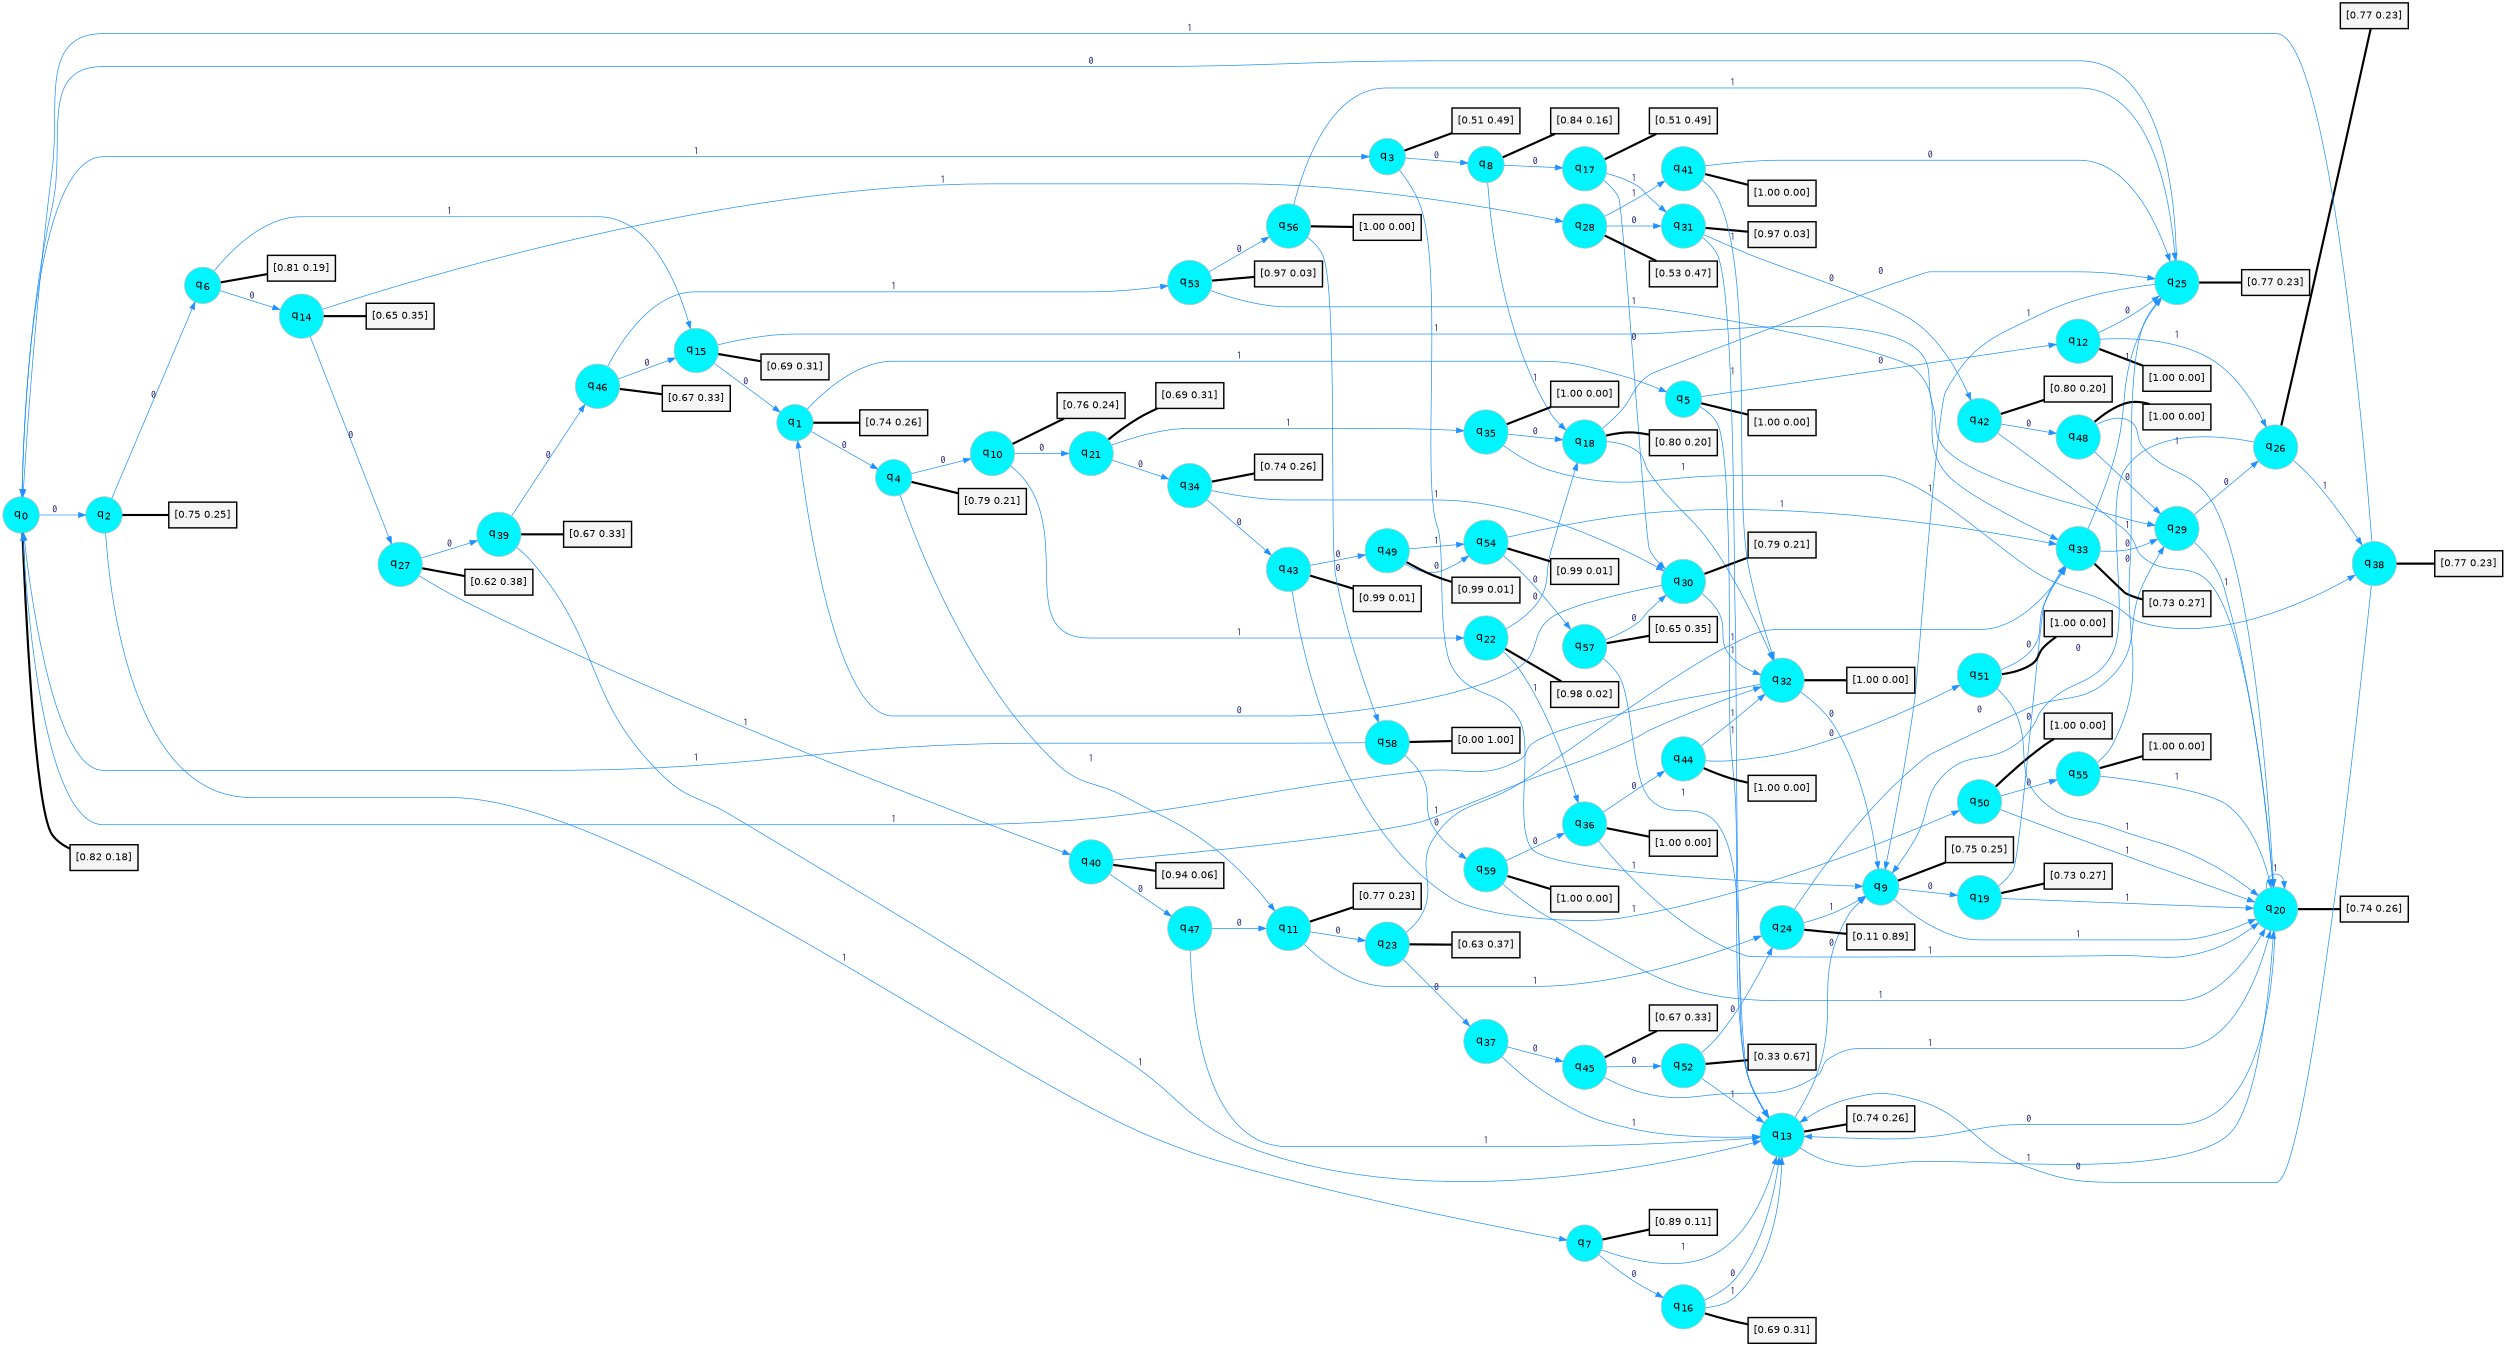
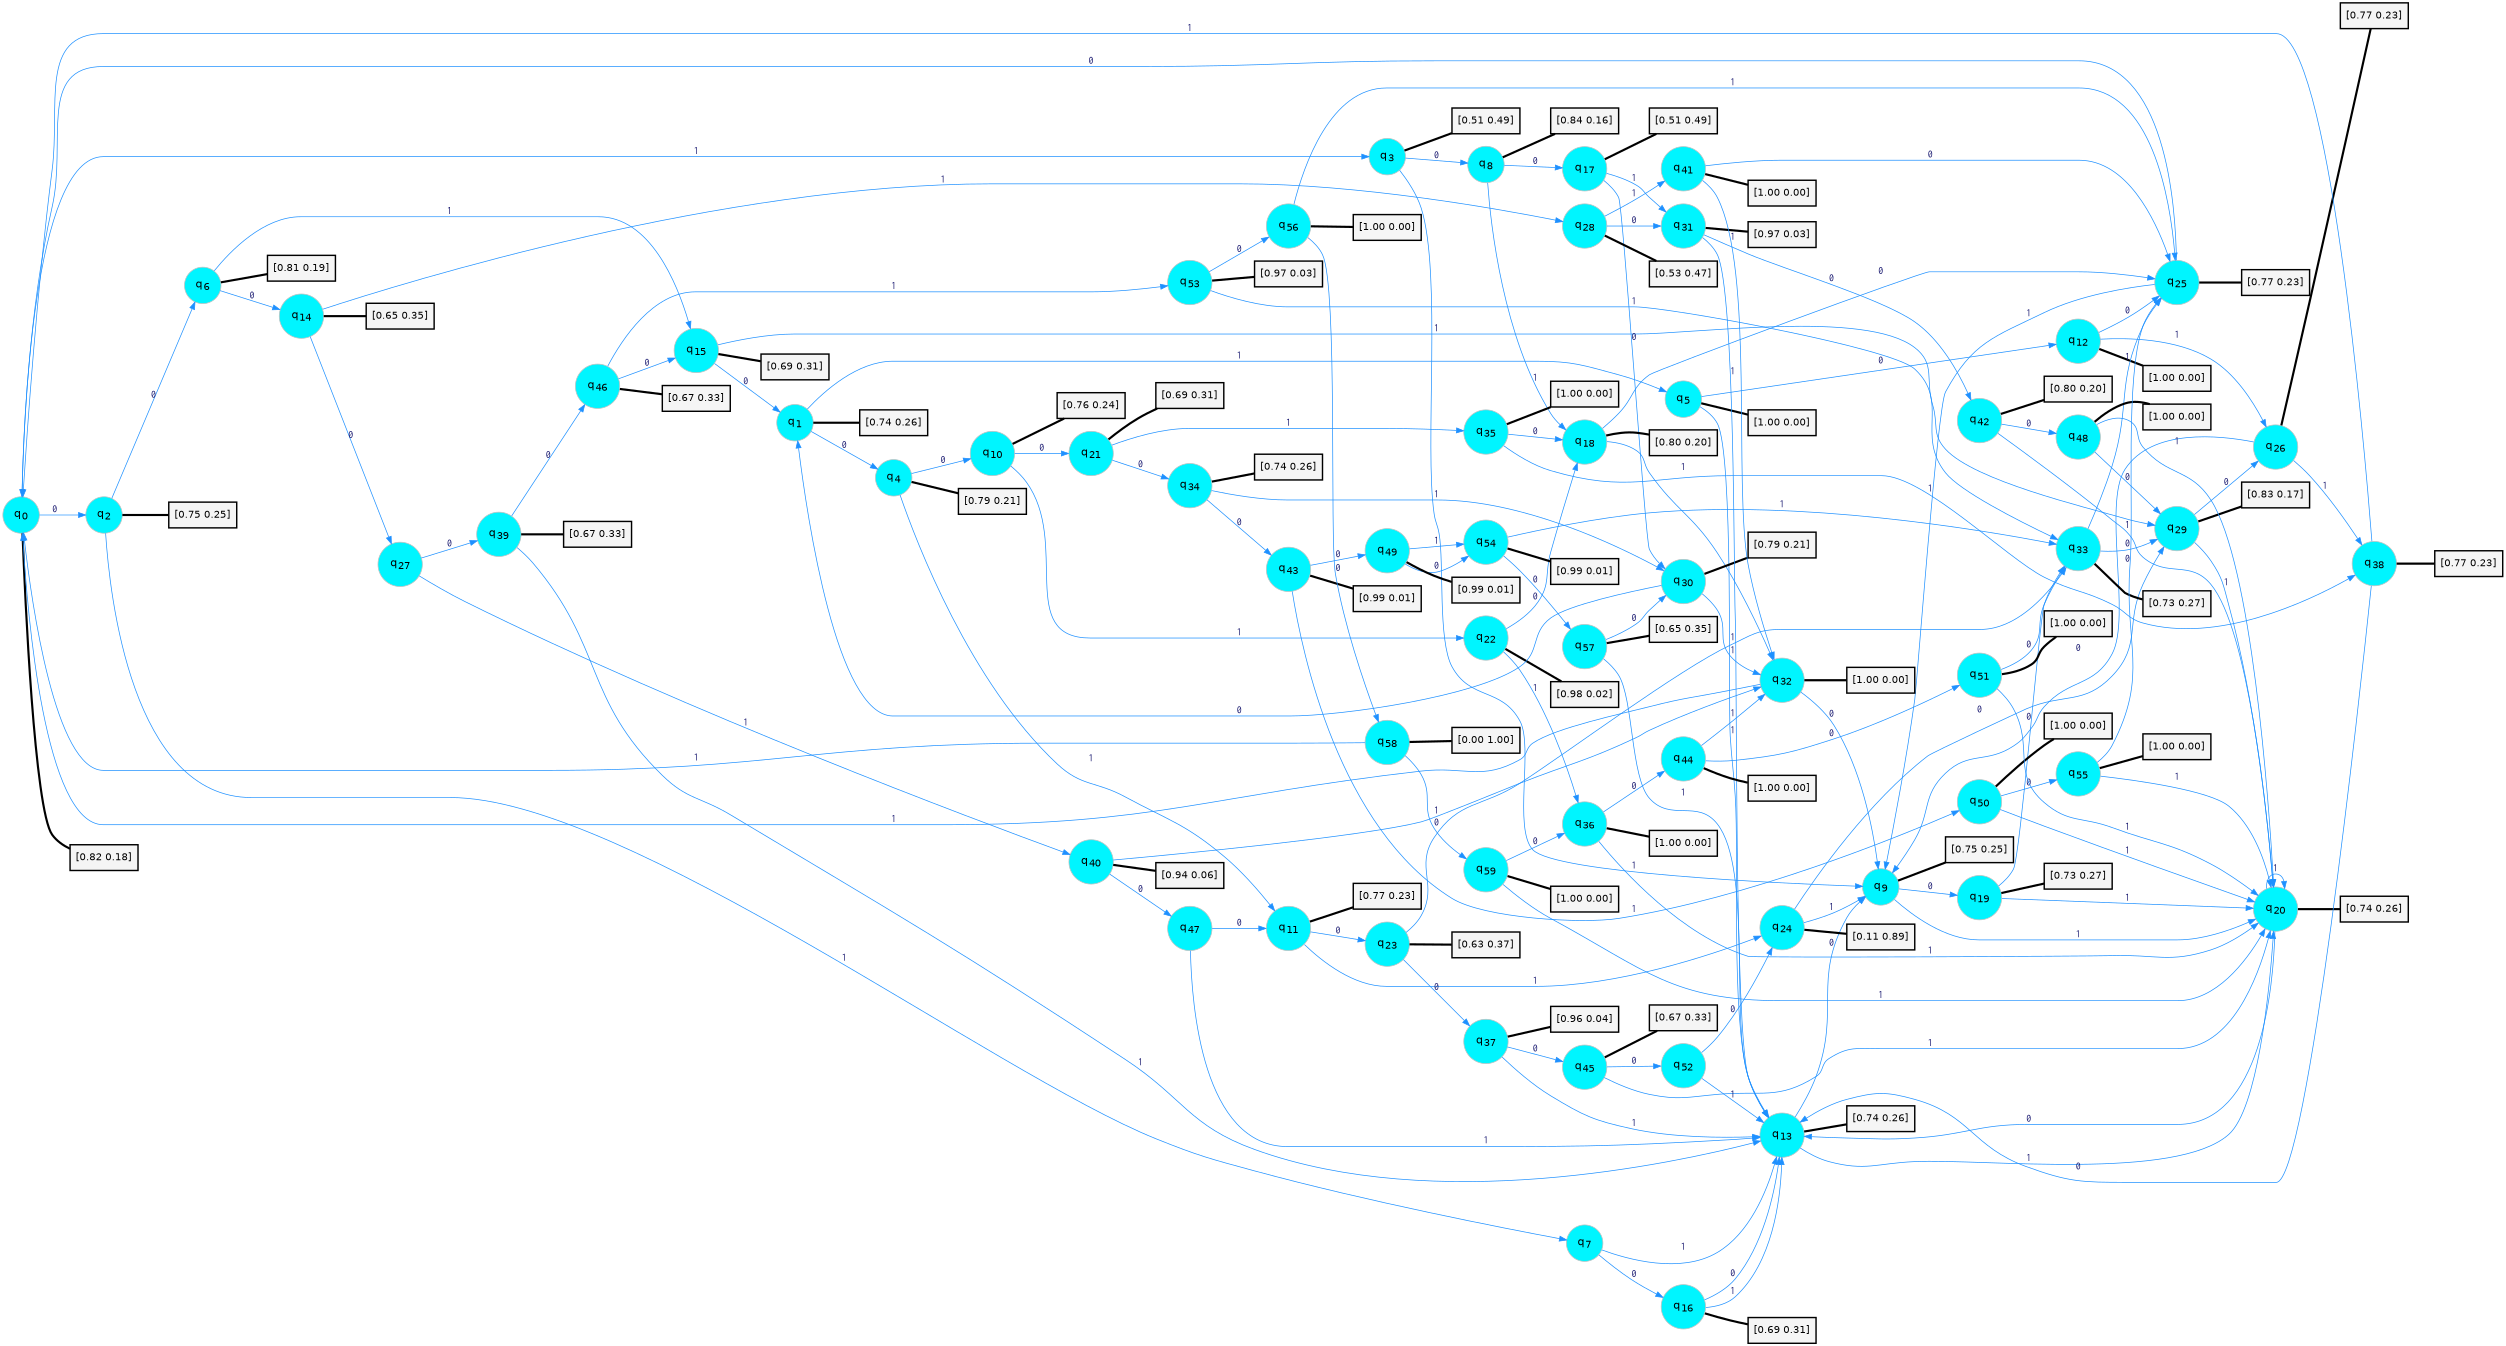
none -> (2276, 495)
(499, 582) -> none
none -> (1585, 1019)
(1782, 1057) -> none
(1683, 1222) -> none
